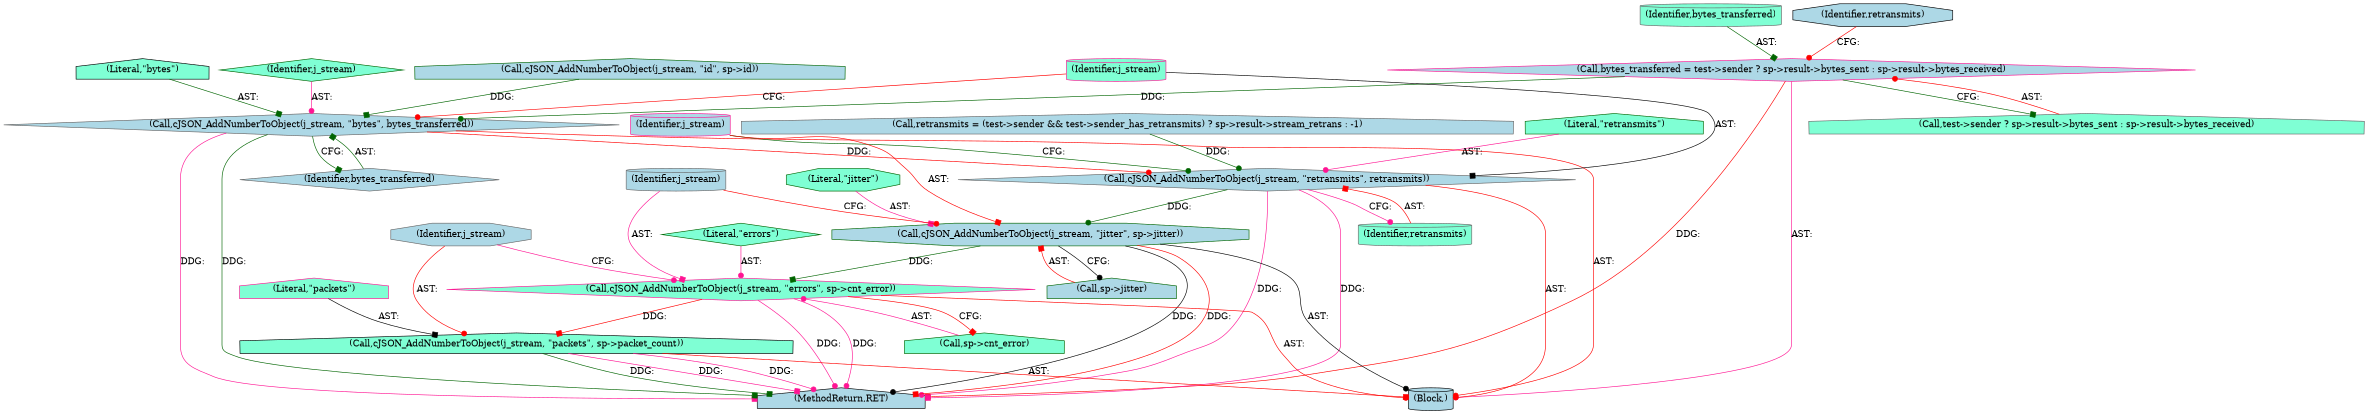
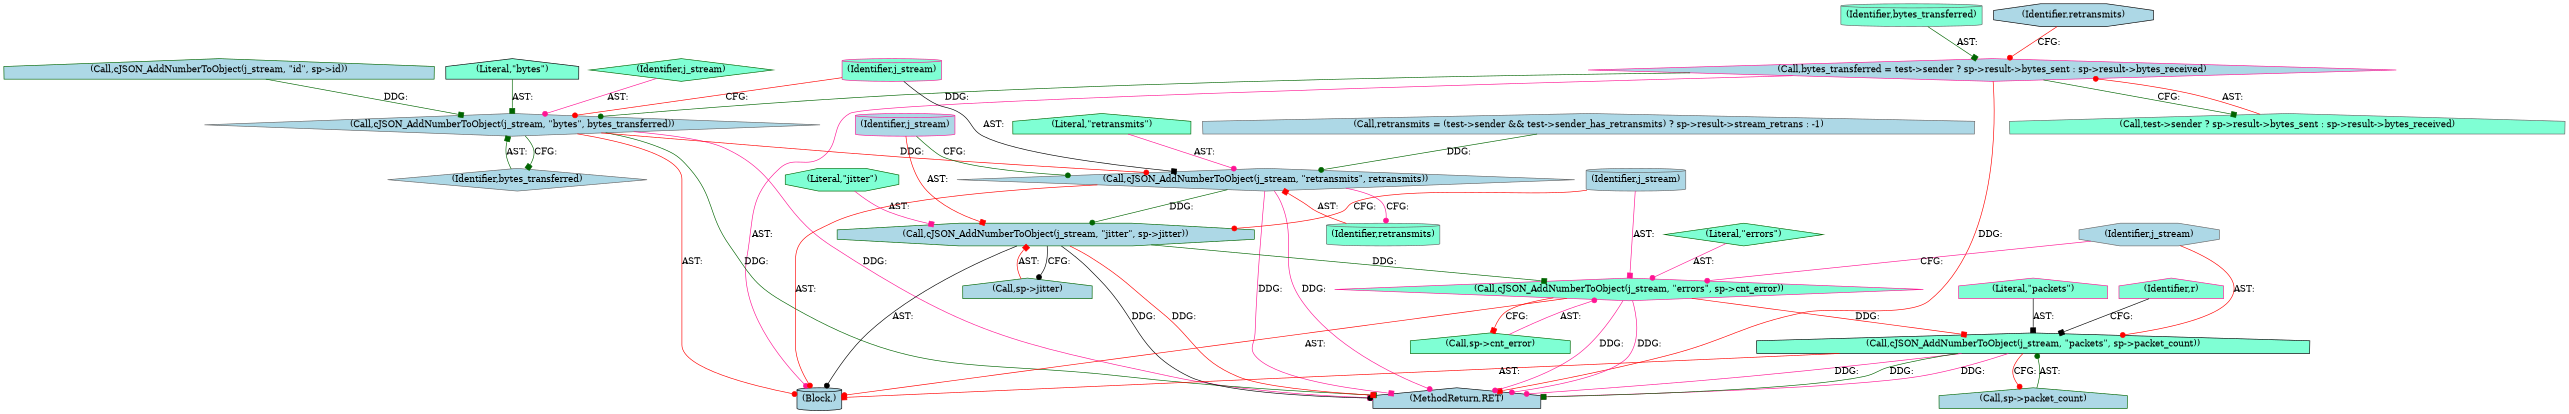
none -> (2171, 289)
none -> (2033, 399)
